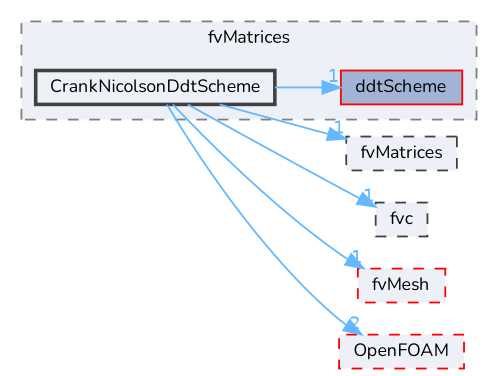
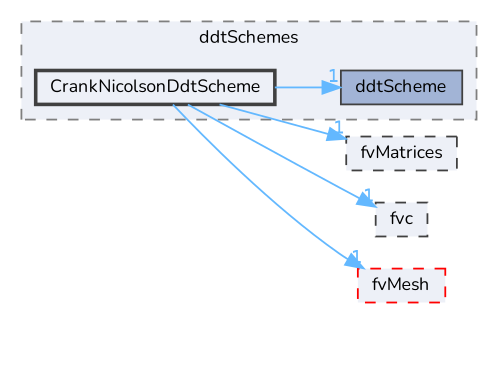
(249, 38) -> (249, 38)
(402, 87) -> (402, 87)
(402, 352) -> none
